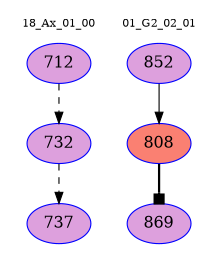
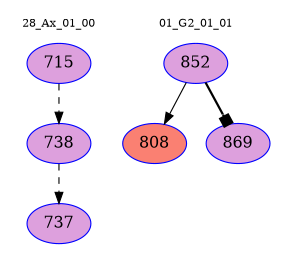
(59, 24) -> (59, 24)
(160, 24) -> (196, 24)
(59, 63) -> (59, 63)
(59, 144) -> (59, 144)
(159, 178) -> (214, 98)
